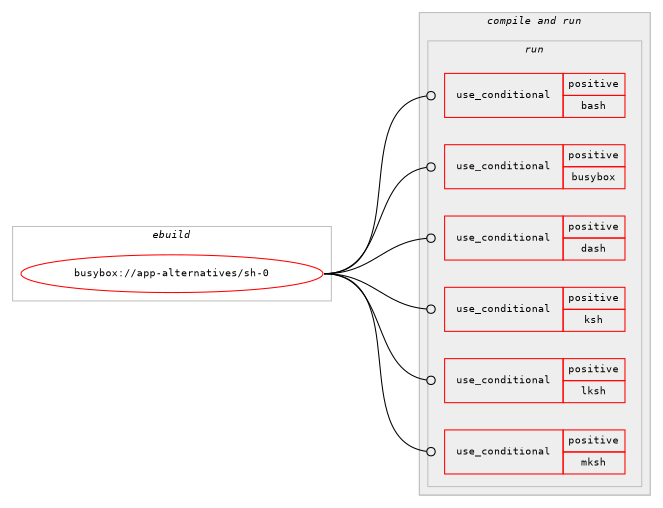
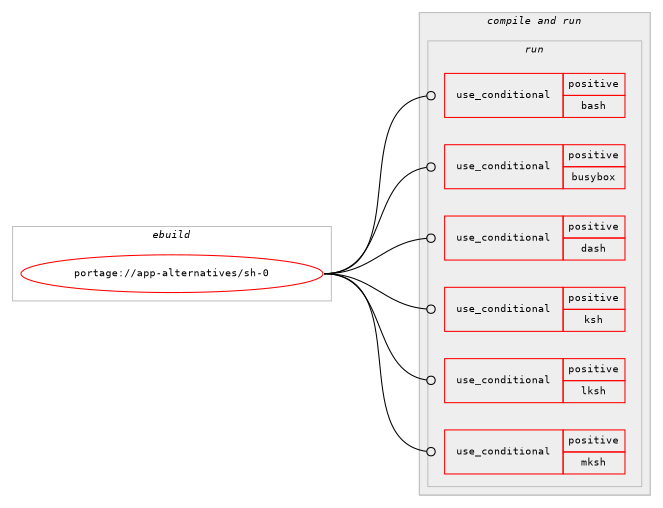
(172, 274) -> (172, 274)
